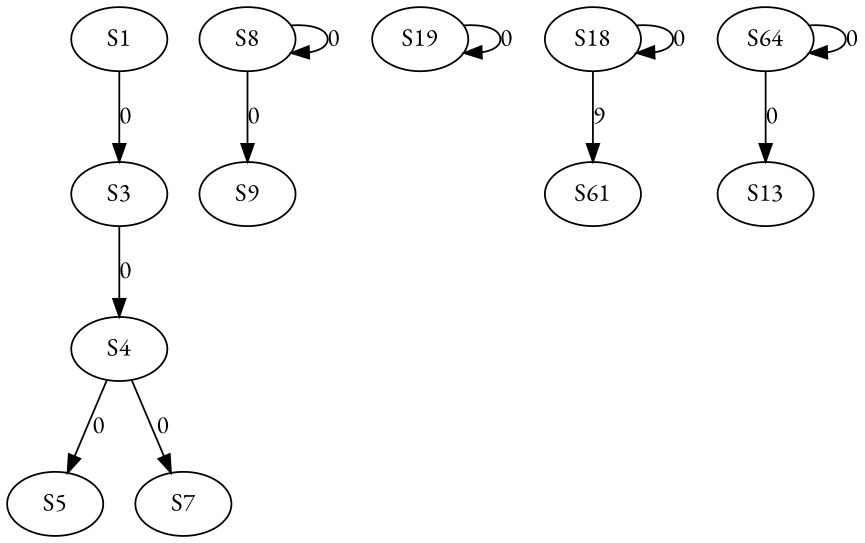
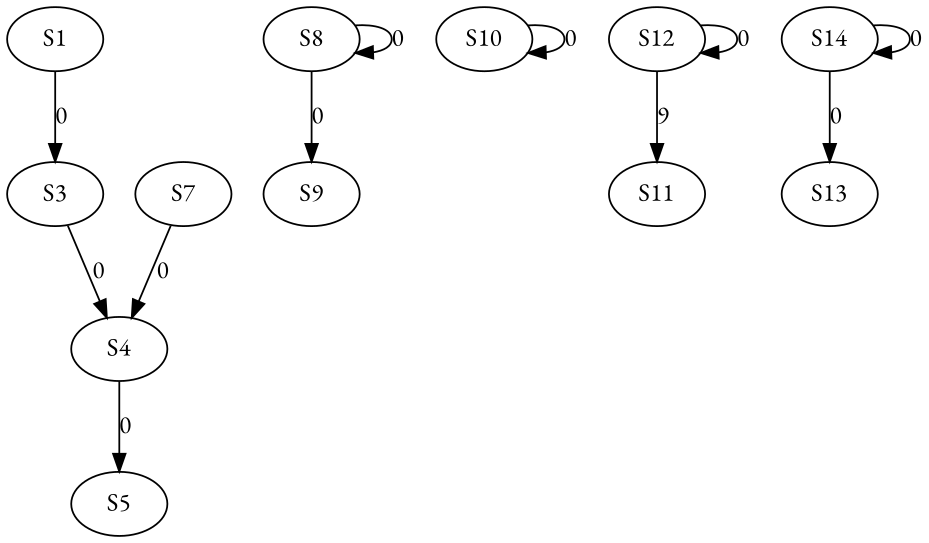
(420, 39) -> (484, 39)
(593, 39) -> (657, 39)
(766, 39) -> (830, 39)
(593, 194) -> (657, 194)
(148, 418) -> (155, 263)
